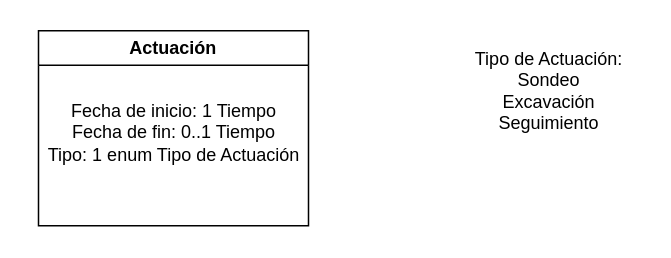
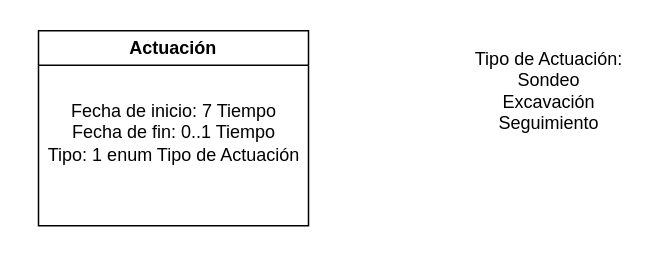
(174, 143) -> (174, 143)
